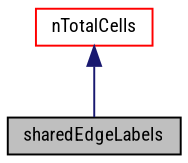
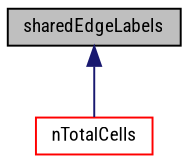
(94, 92) -> (94, 92)
